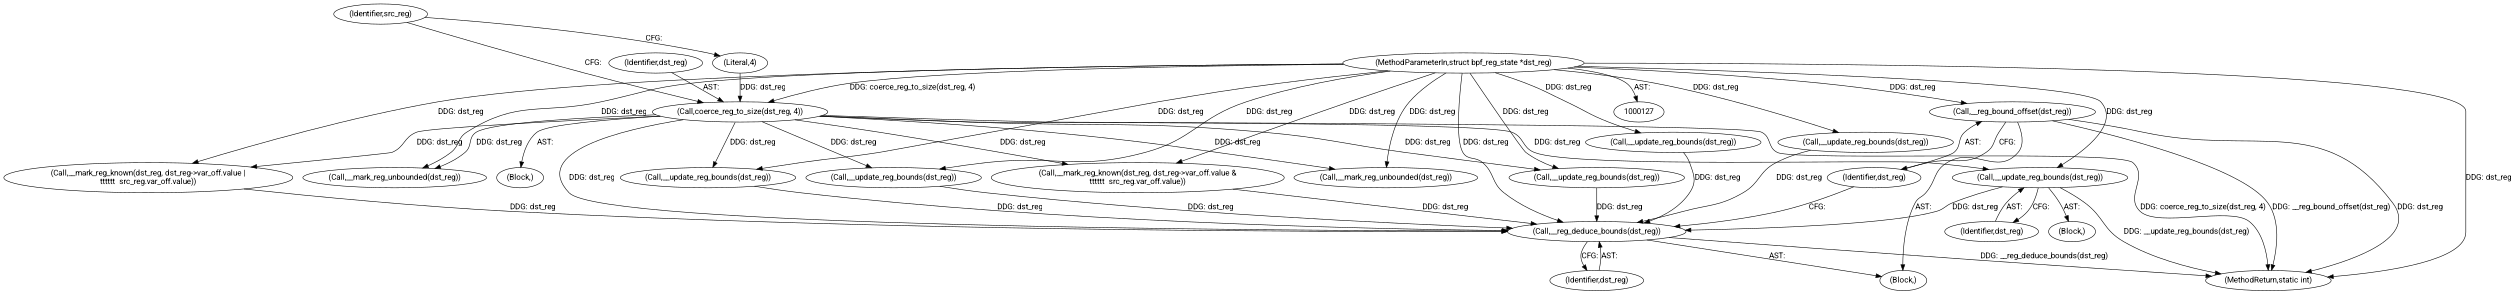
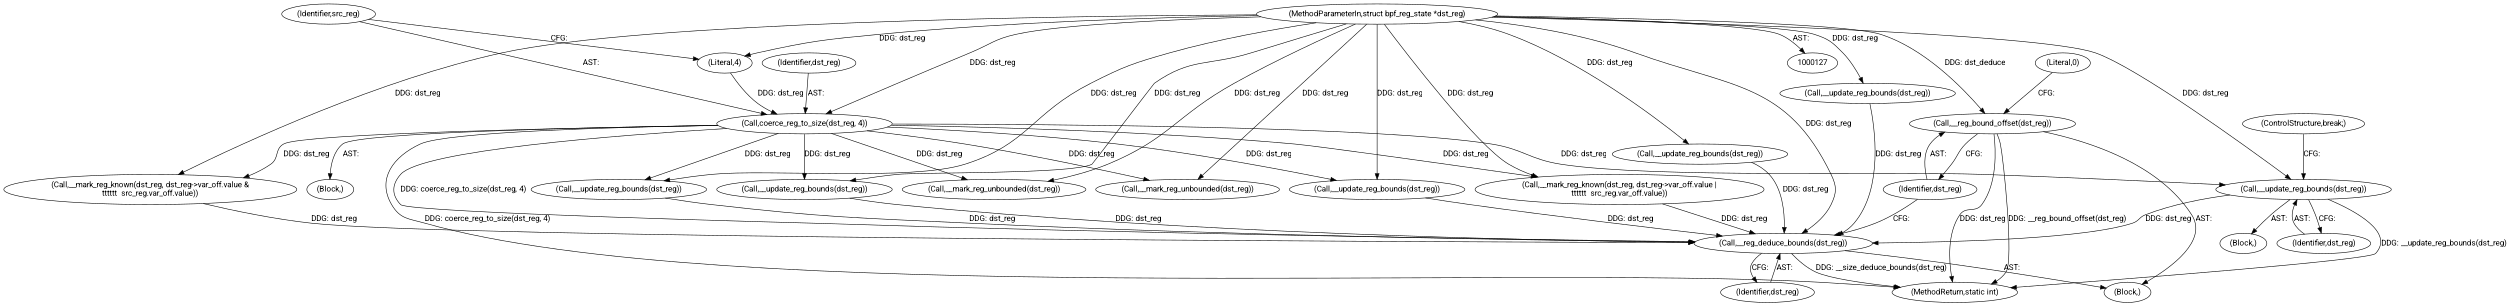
(594, 63) -> (592, 63)
none -> (2063, 63)
(2161, 73) -> (1003, 25)
(912, 87) -> (993, 63)
(1913, 87) -> (1975, 63)
none -> (2304, 124)
(592, 178) -> (463, 189)
(2044, 256) -> (1881, 268)
